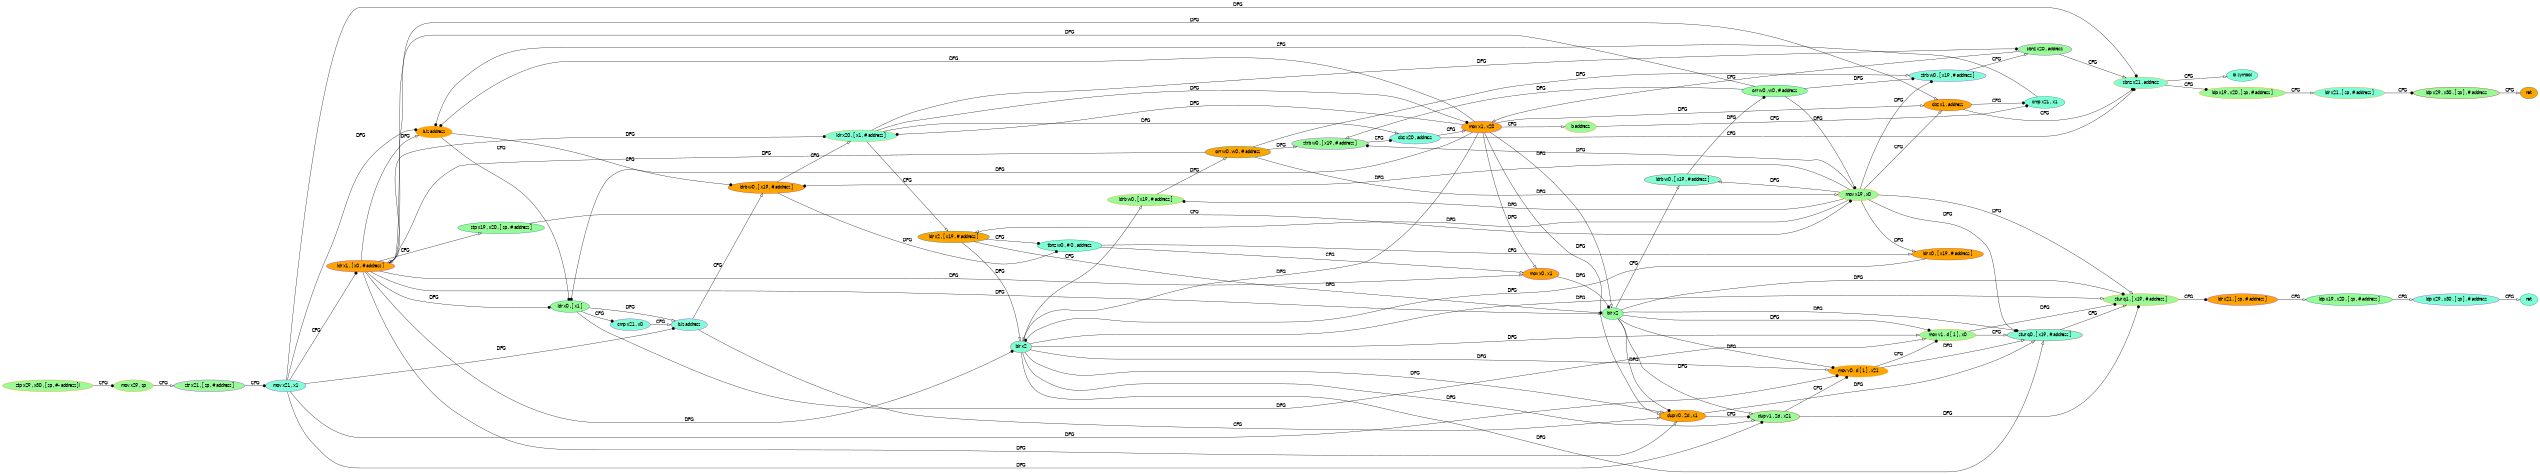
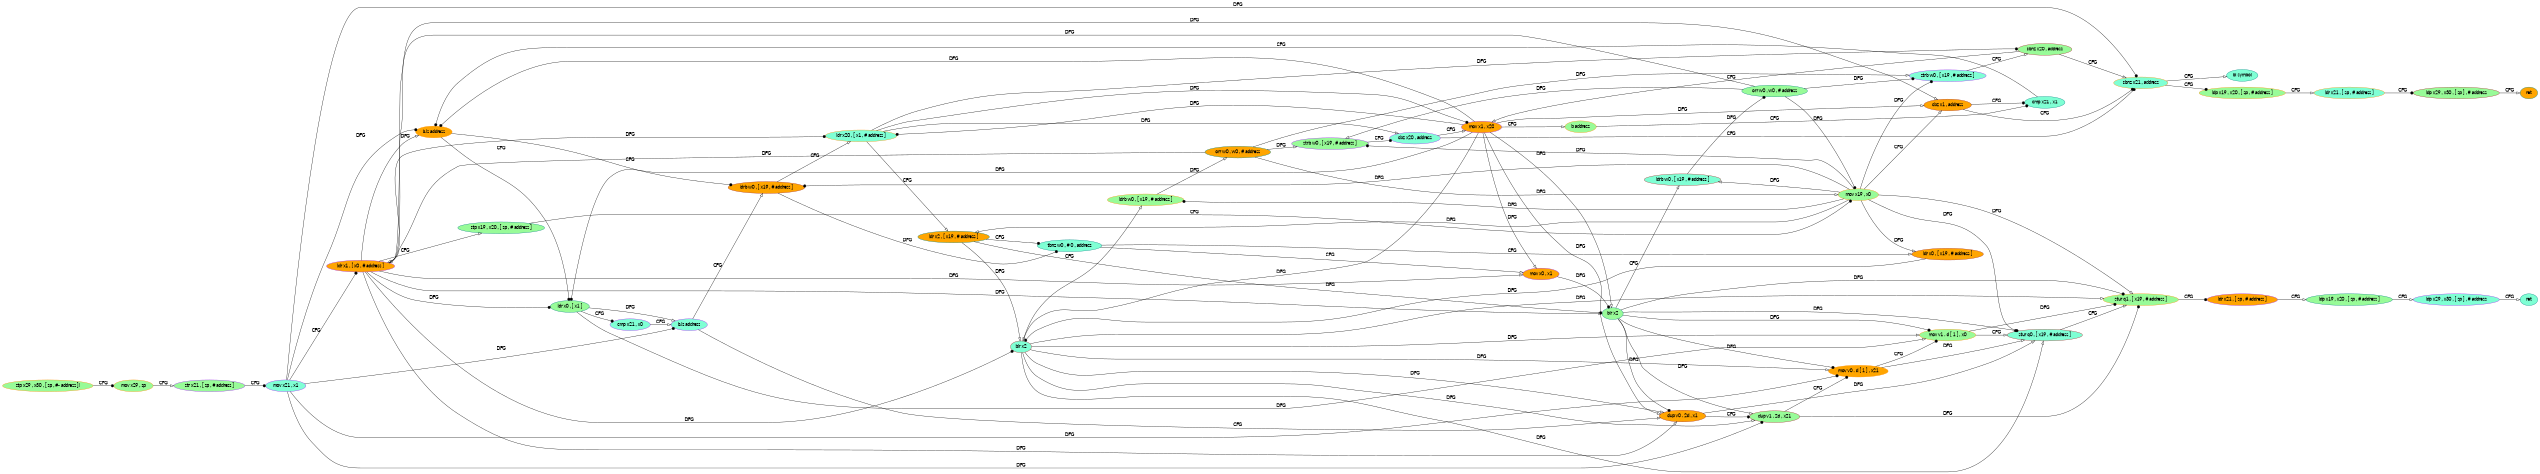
(2045, 49) -> (2045, 49)
